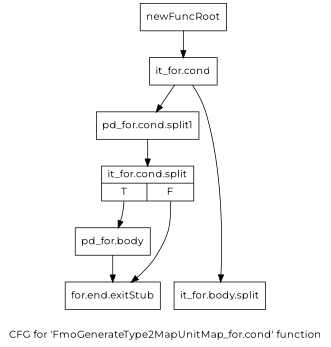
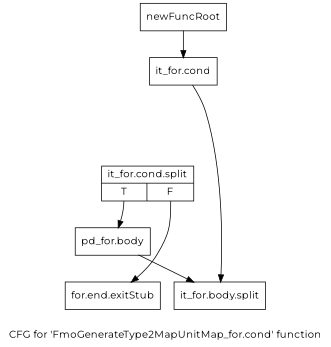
(148, 126) -> none
(113, 265) -> (163, 267)
